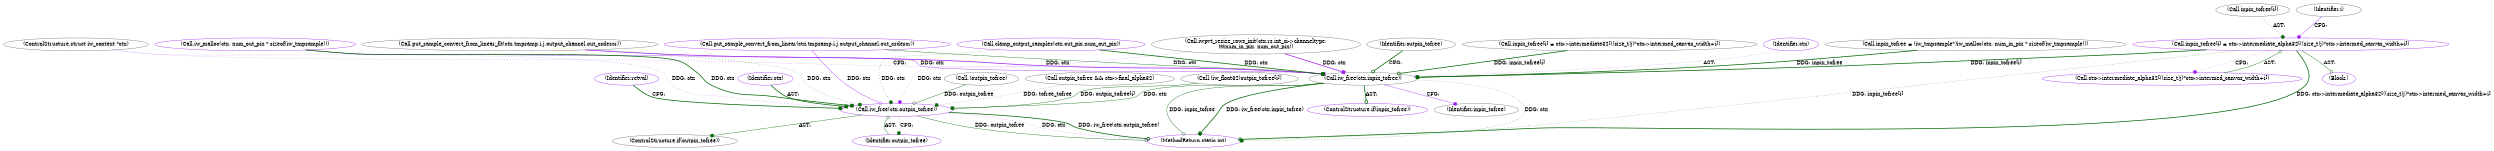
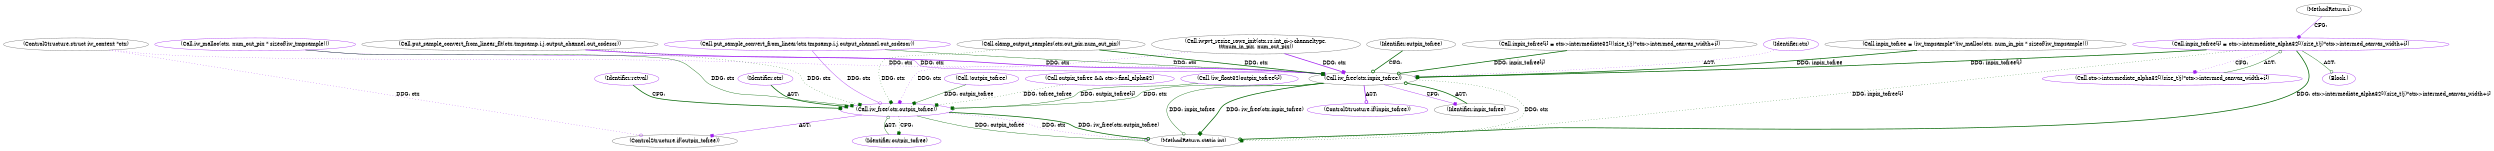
(2253, 10) -> none
(2329, 10) -> (2329, 10)
(1051, 44) -> (1051, 44)
(612, 63) -> (375, 93)
(901, 63) -> (901, 63)
(692, 68) -> (692, 68)
(982, 79) -> (982, 79)
(1100, 79) -> (1100, 79)
(1240, 79) -> (1240, 79)
none -> (1438, 90)
(1365, 93) -> (1365, 93)
(941, 94) -> (941, 94)
(788, 125) -> (788, 125)
(1194, 141) -> (1194, 141)
